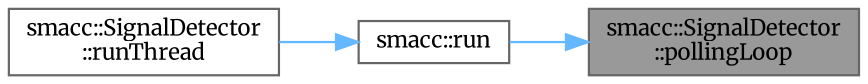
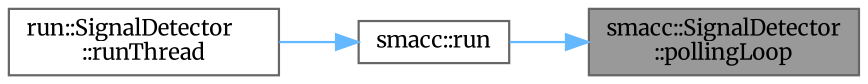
(144, 42) -> (144, 42)
